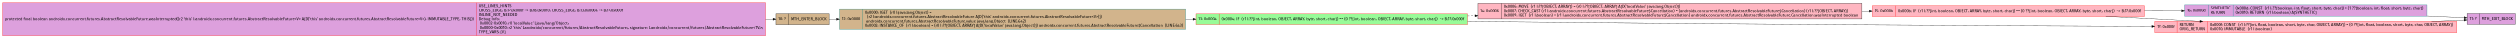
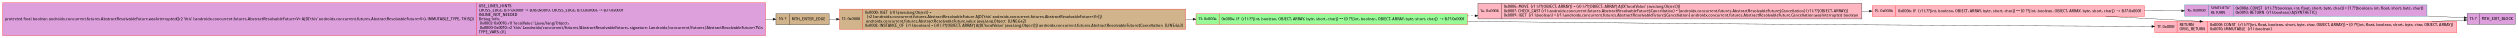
(809, 19) -> (809, 19)
(1013, 19) -> (1013, 19)
